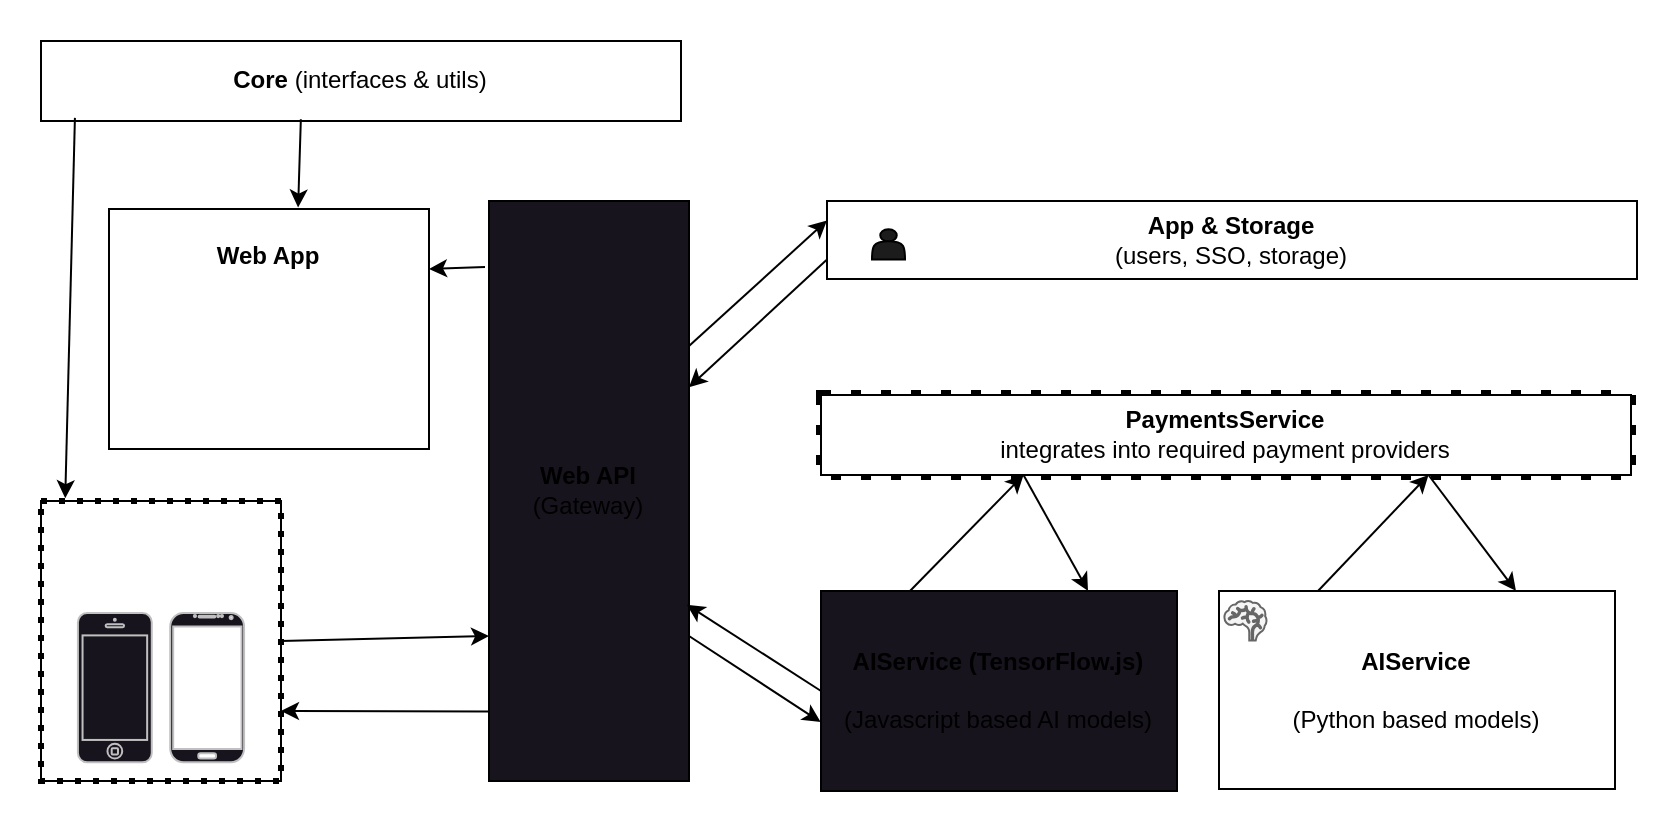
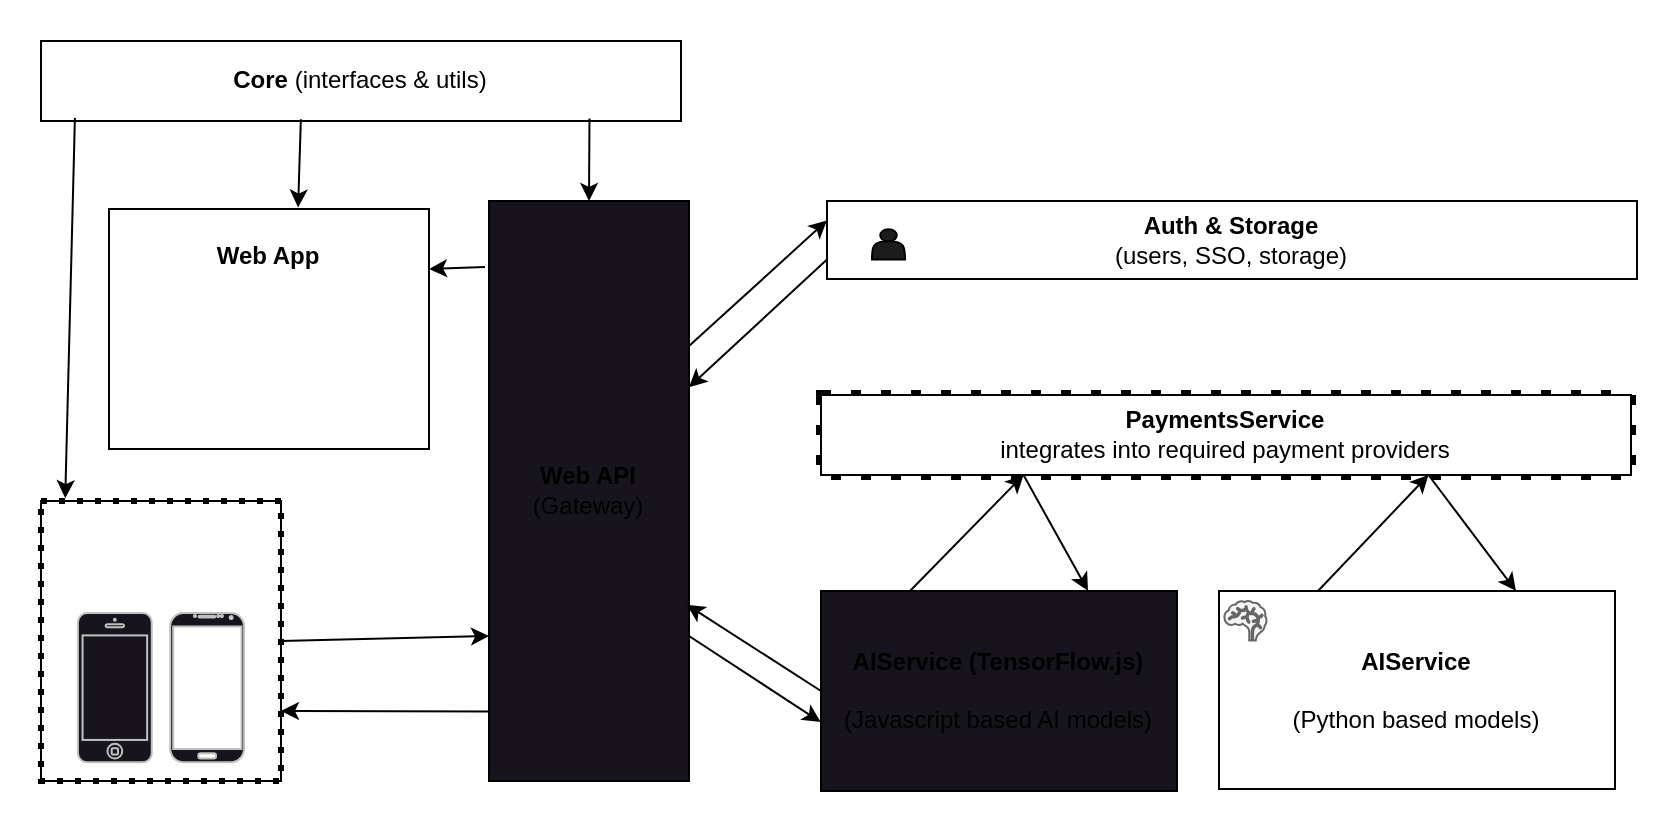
none -> (589, 153)
(1232, 241) -> (1232, 241)
